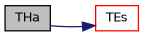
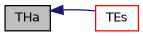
(66, 27) -> (79, 10)
